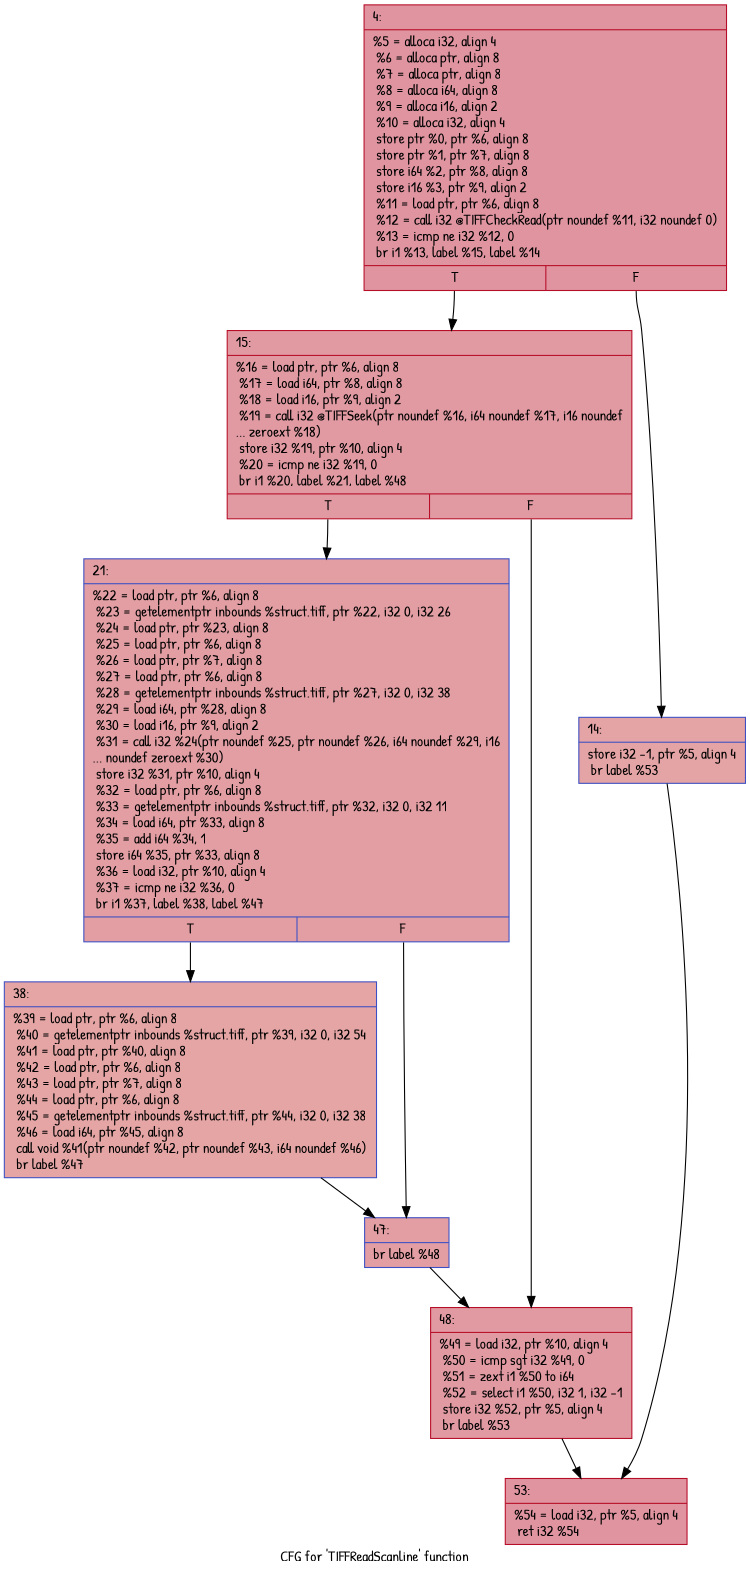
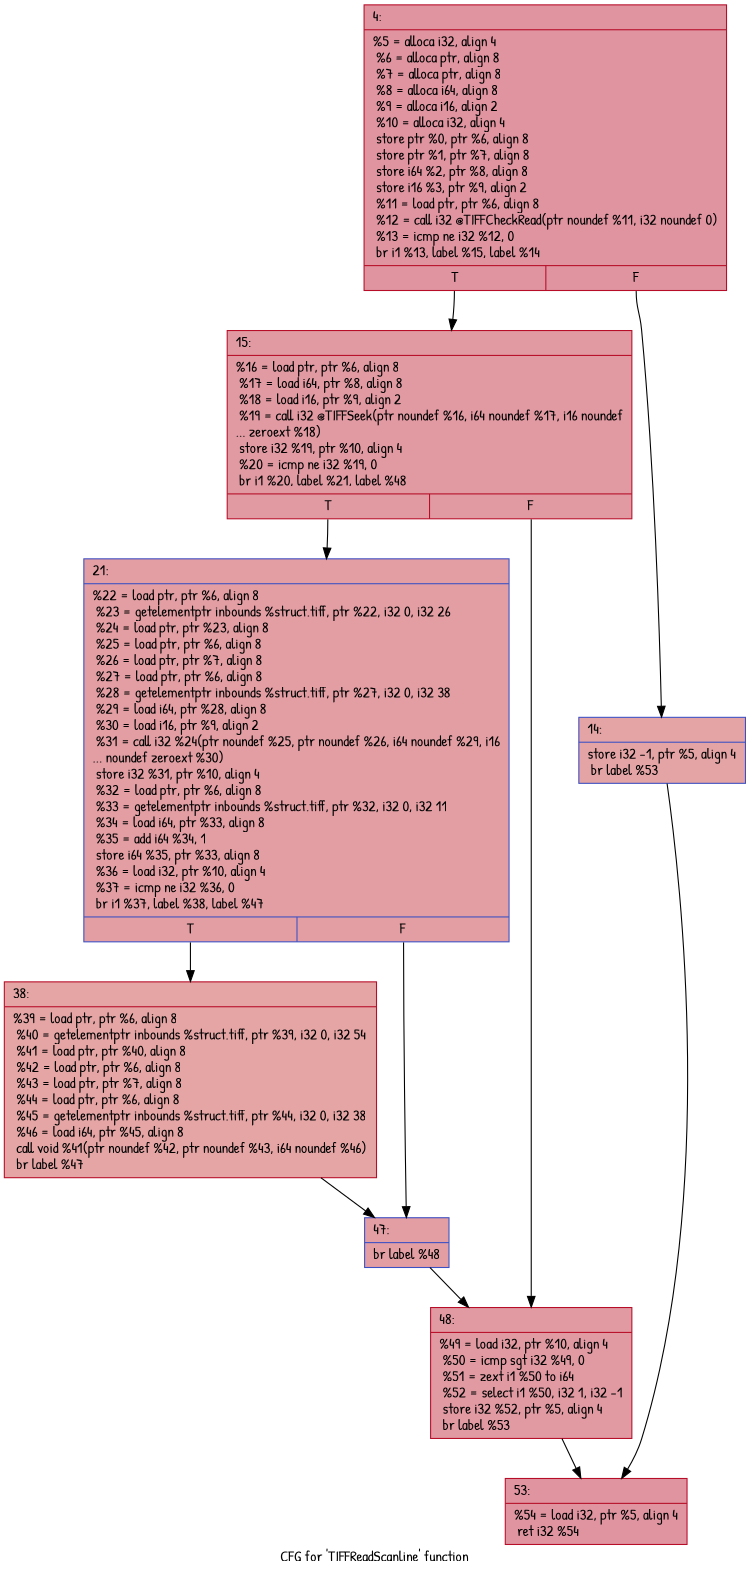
(190, 1080) -> (190, 1080)
